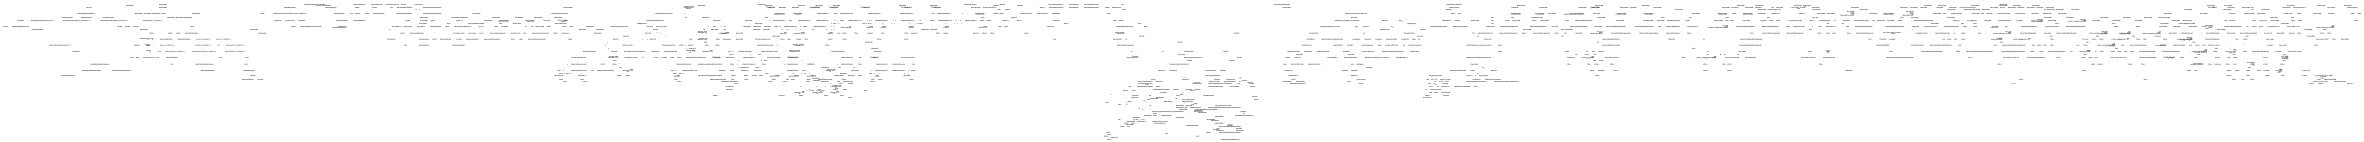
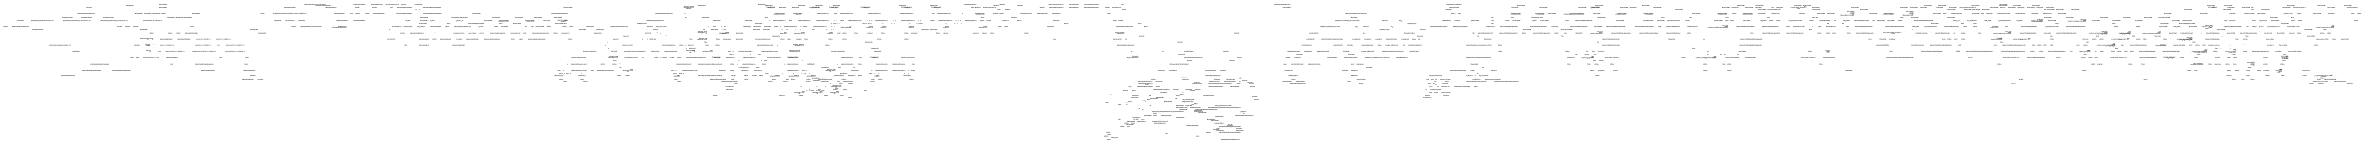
(1441, 81) -> none
